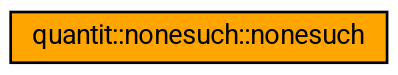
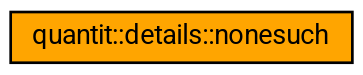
(199, 37) -> (182, 37)
